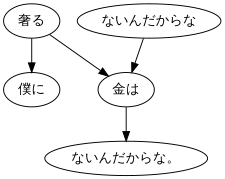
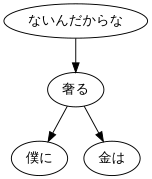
(139, 51) -> (76, 51)
(126, 158) -> none
